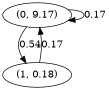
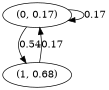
(37, 15) -> (37, 15)
(37, 75) -> (37, 75)
